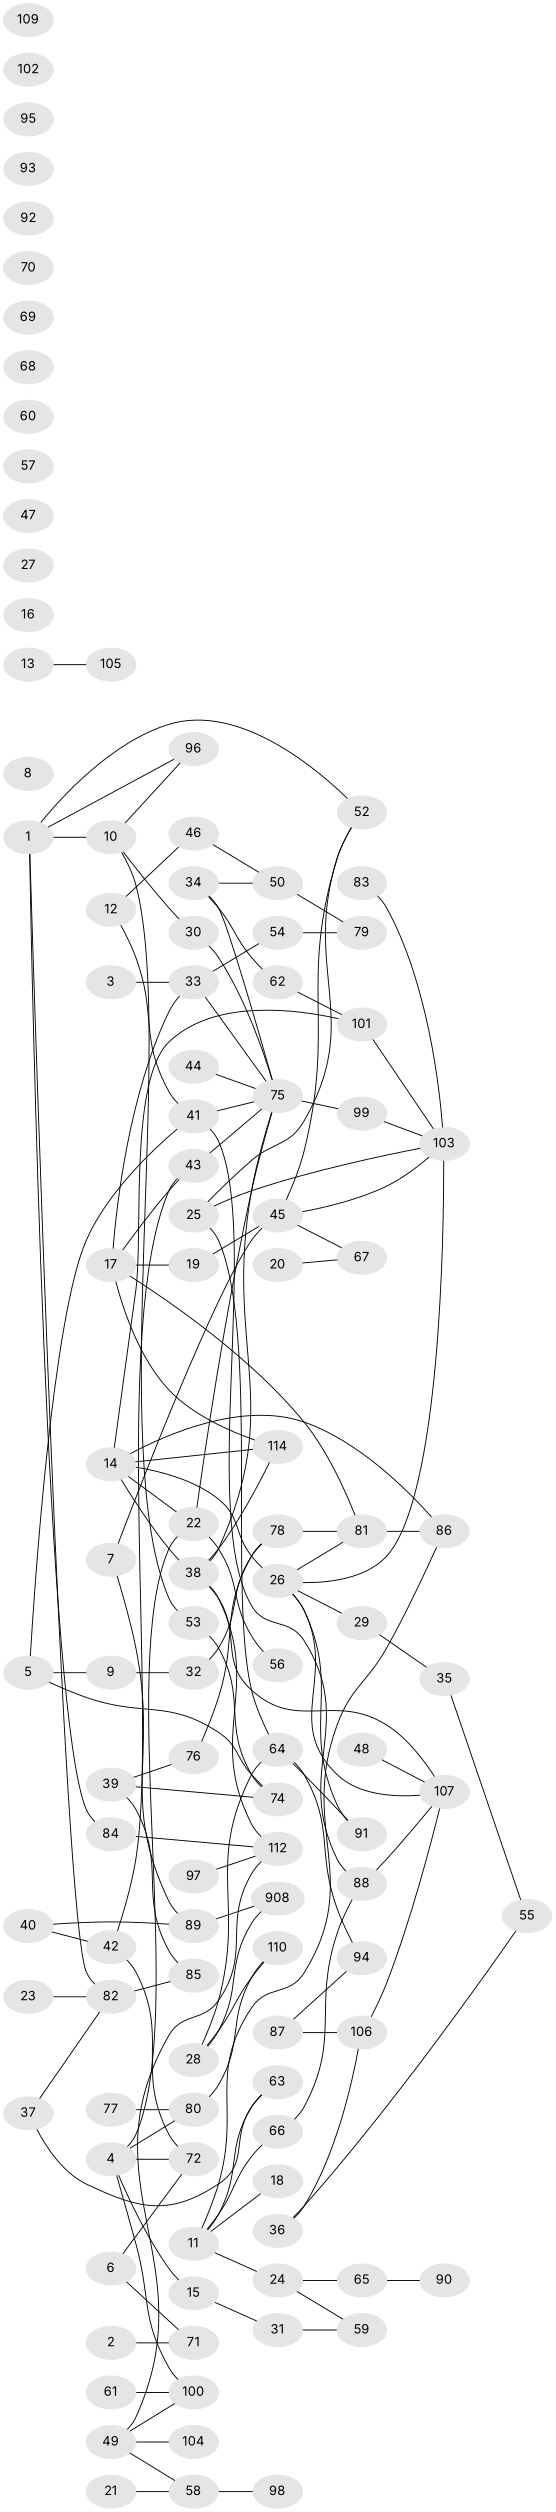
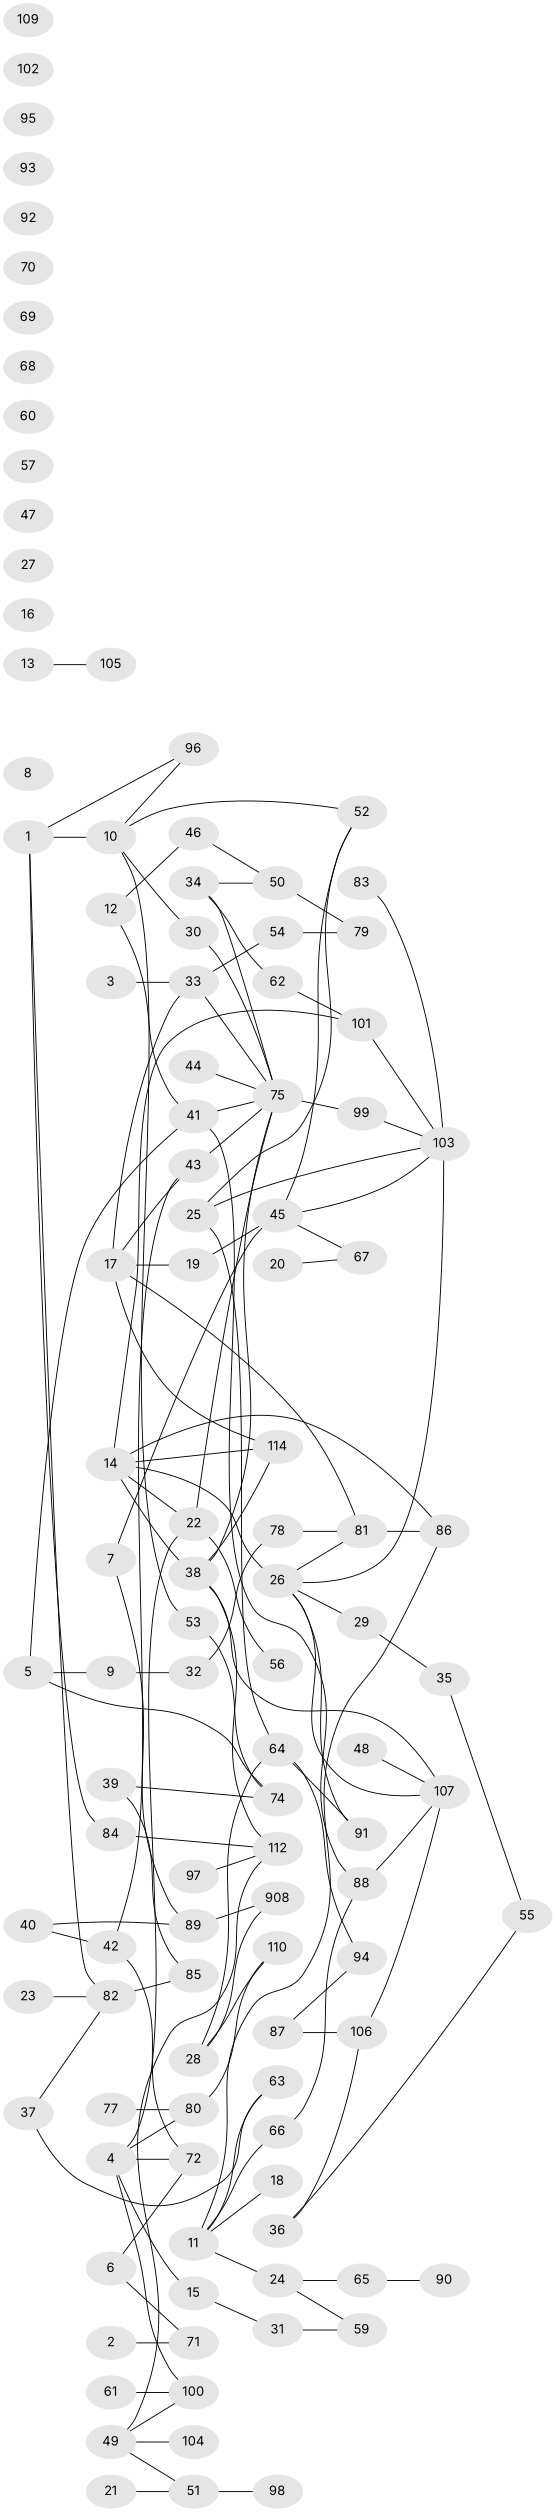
(188, 721) -> (232, 801)
(194, 1757) -> none
(194, 2492) -> (194, 2492)
